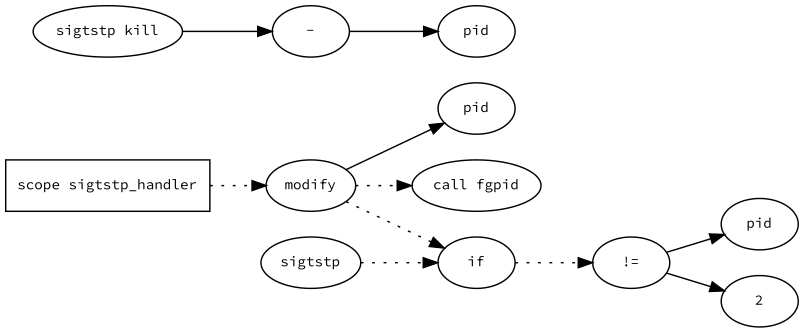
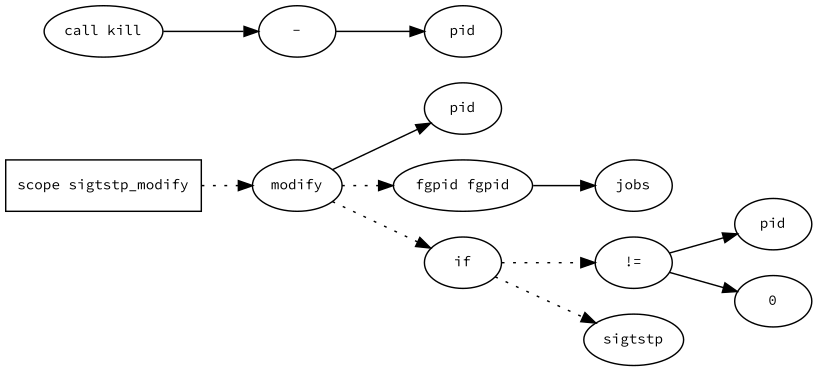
(108, 31) -> (104, 31)
(108, 186) -> (104, 186)
(477, 186) -> (463, 186)
none -> (634, 186)
(392, 263) -> (539, 297)
(760, 301) -> (773, 301)
